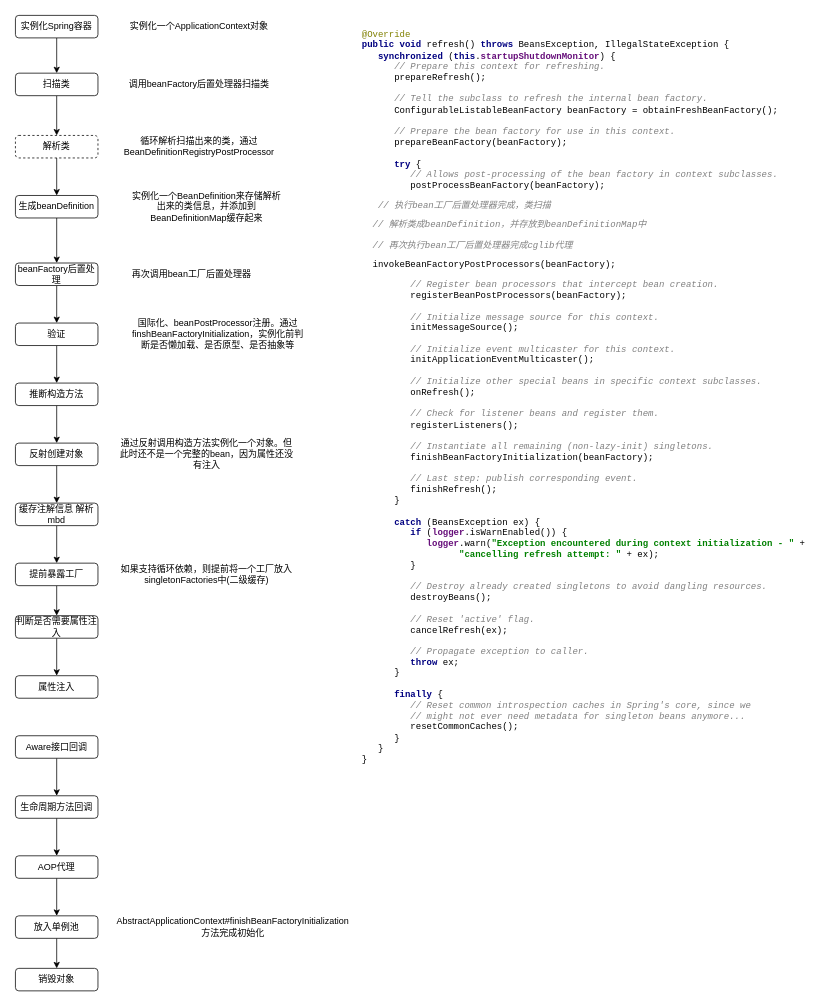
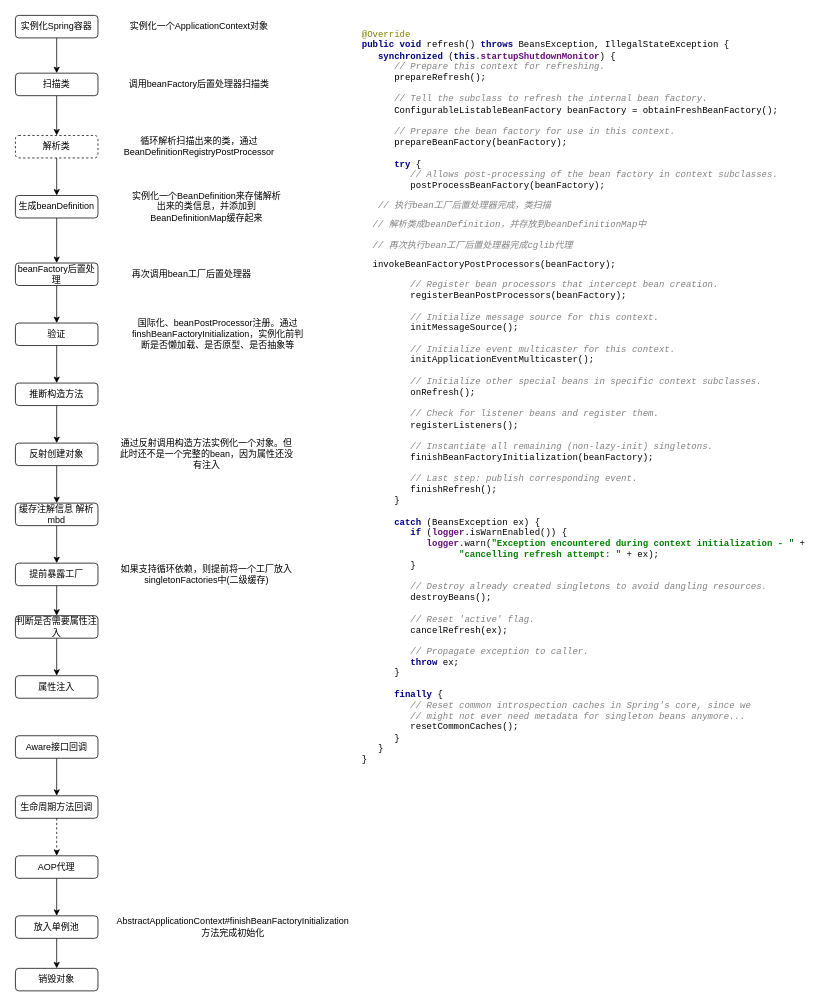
(57, 834) -> (57, 834)
